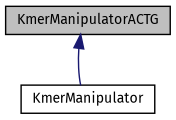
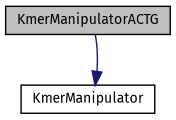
(79, 67) -> (97, 53)
